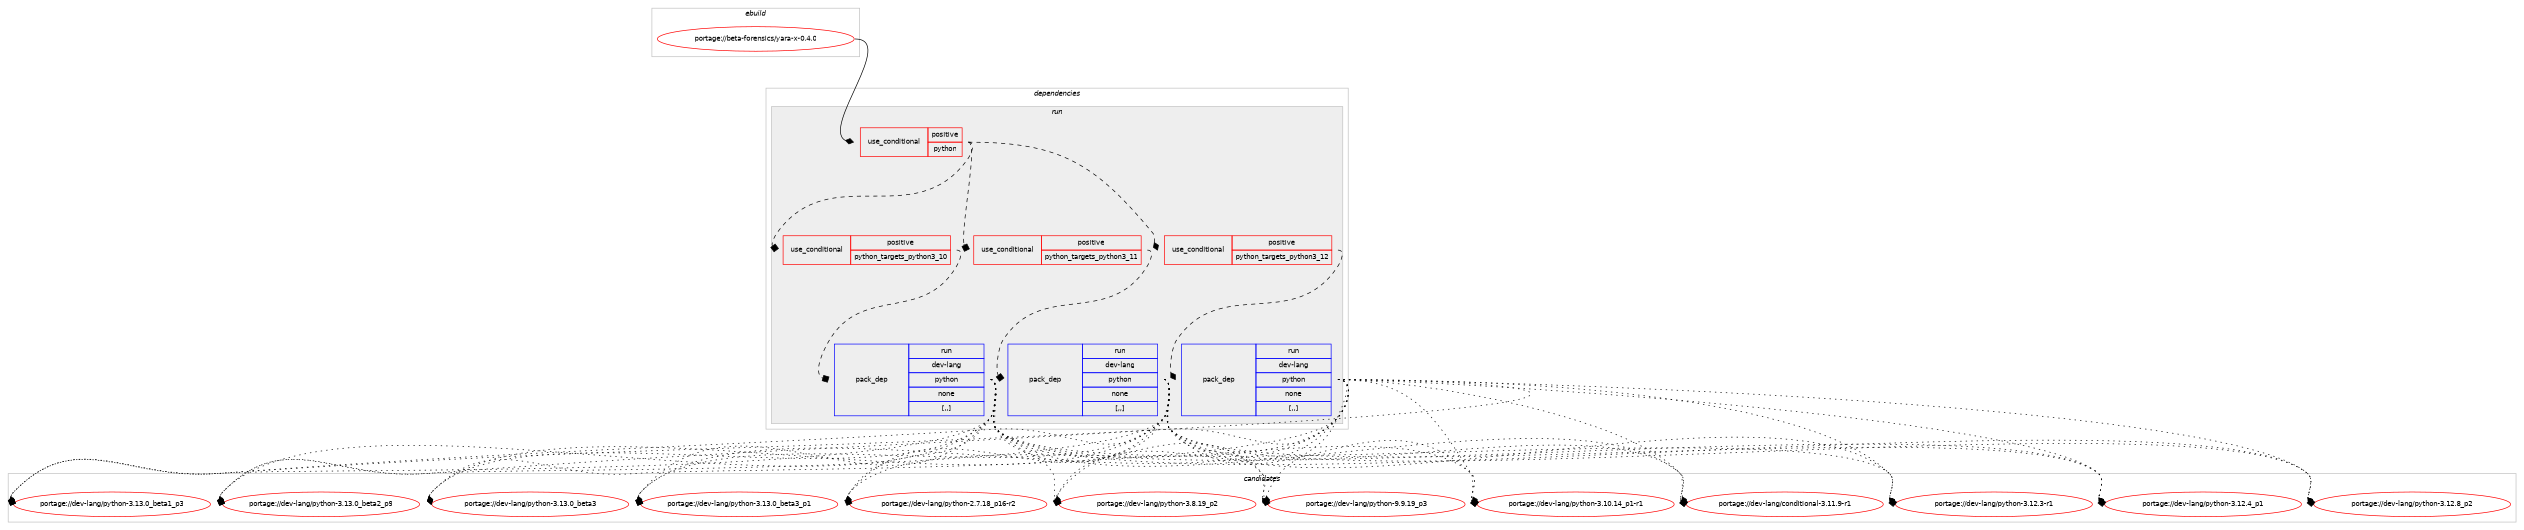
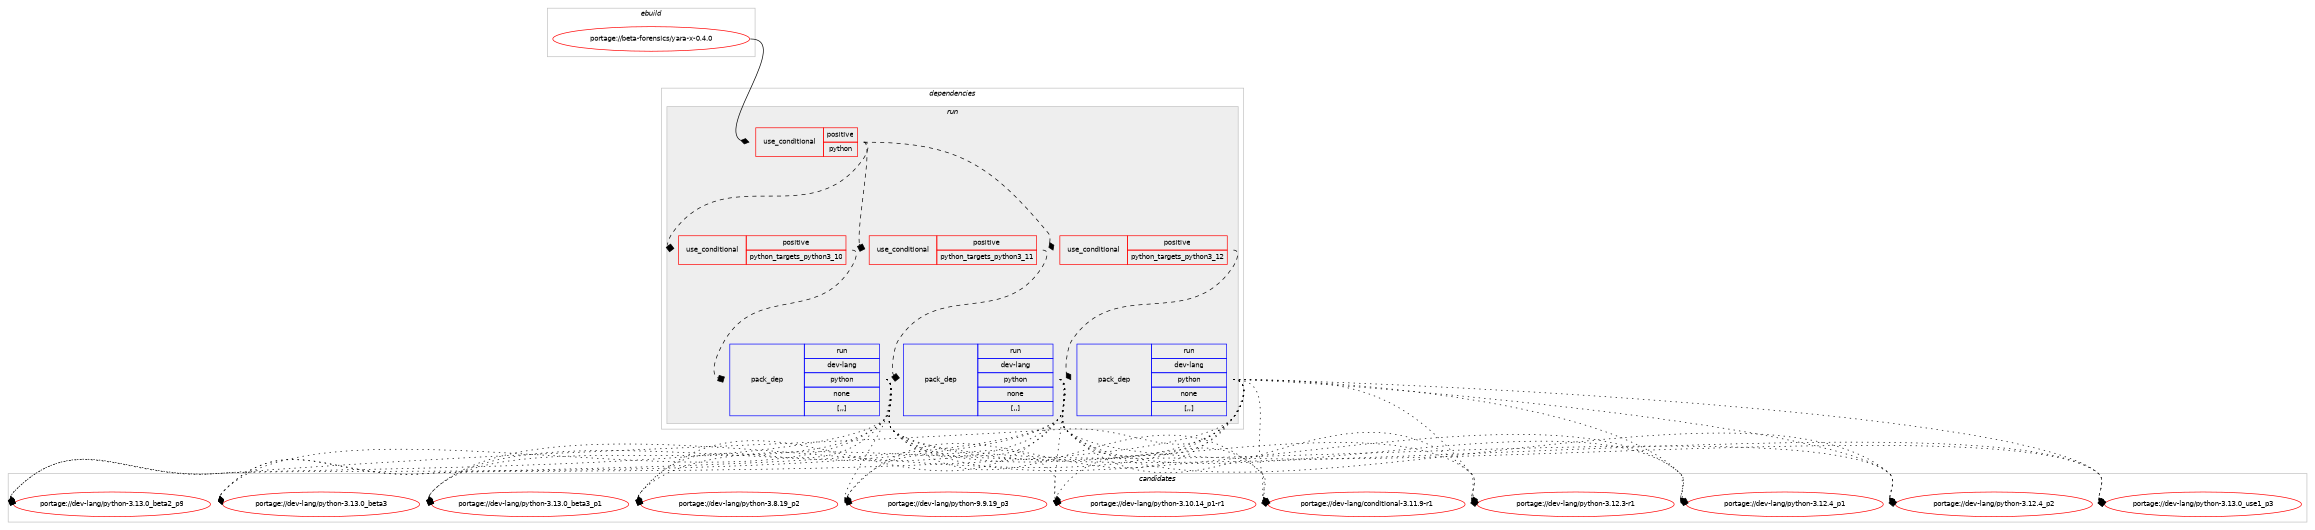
(112, 504) -> (2203, 504)
(948, 504) -> none
(2412, 504) -> (1994, 504)
